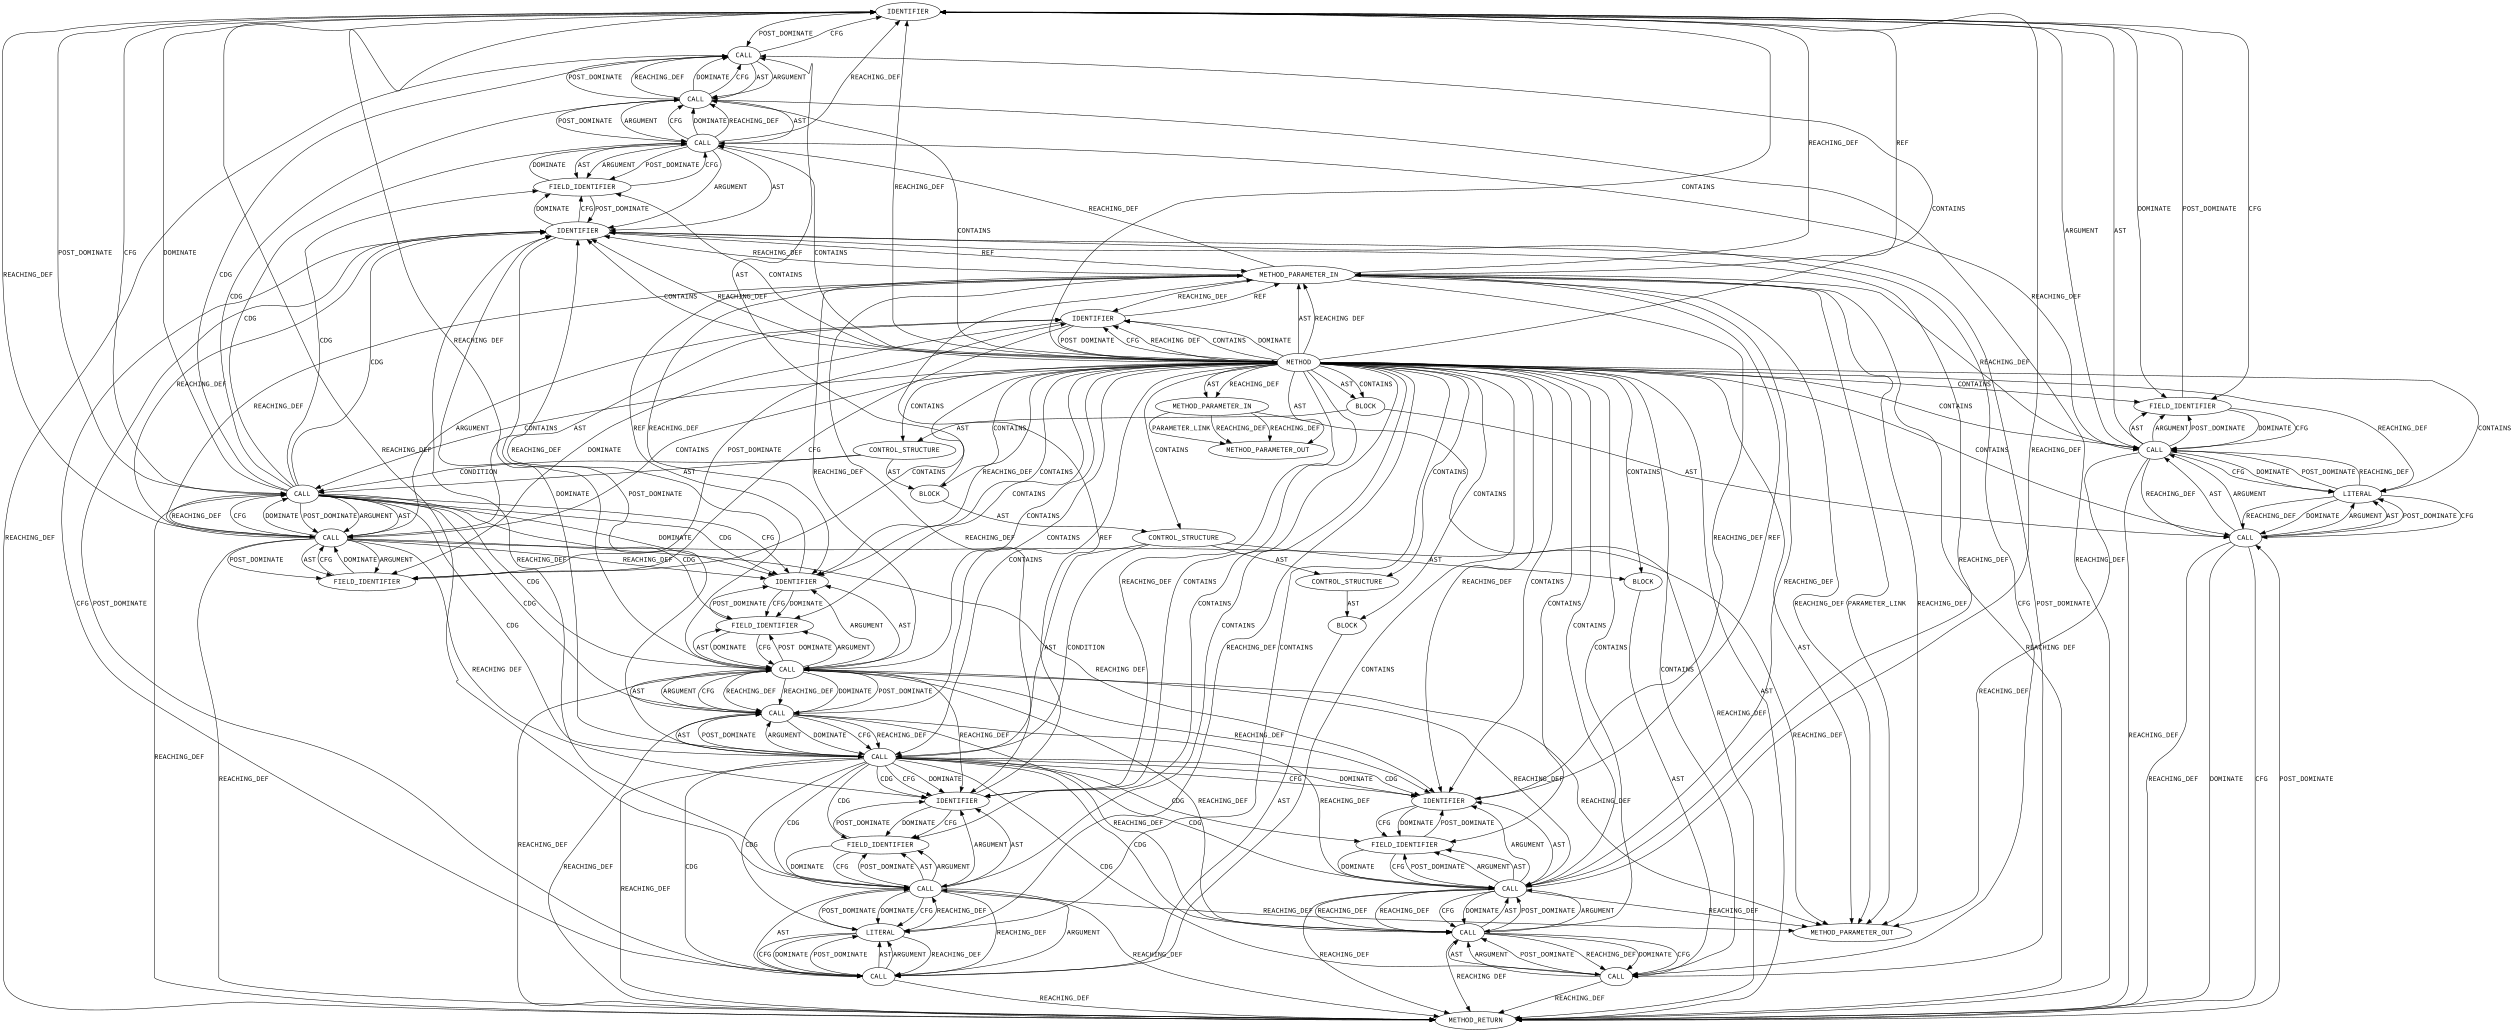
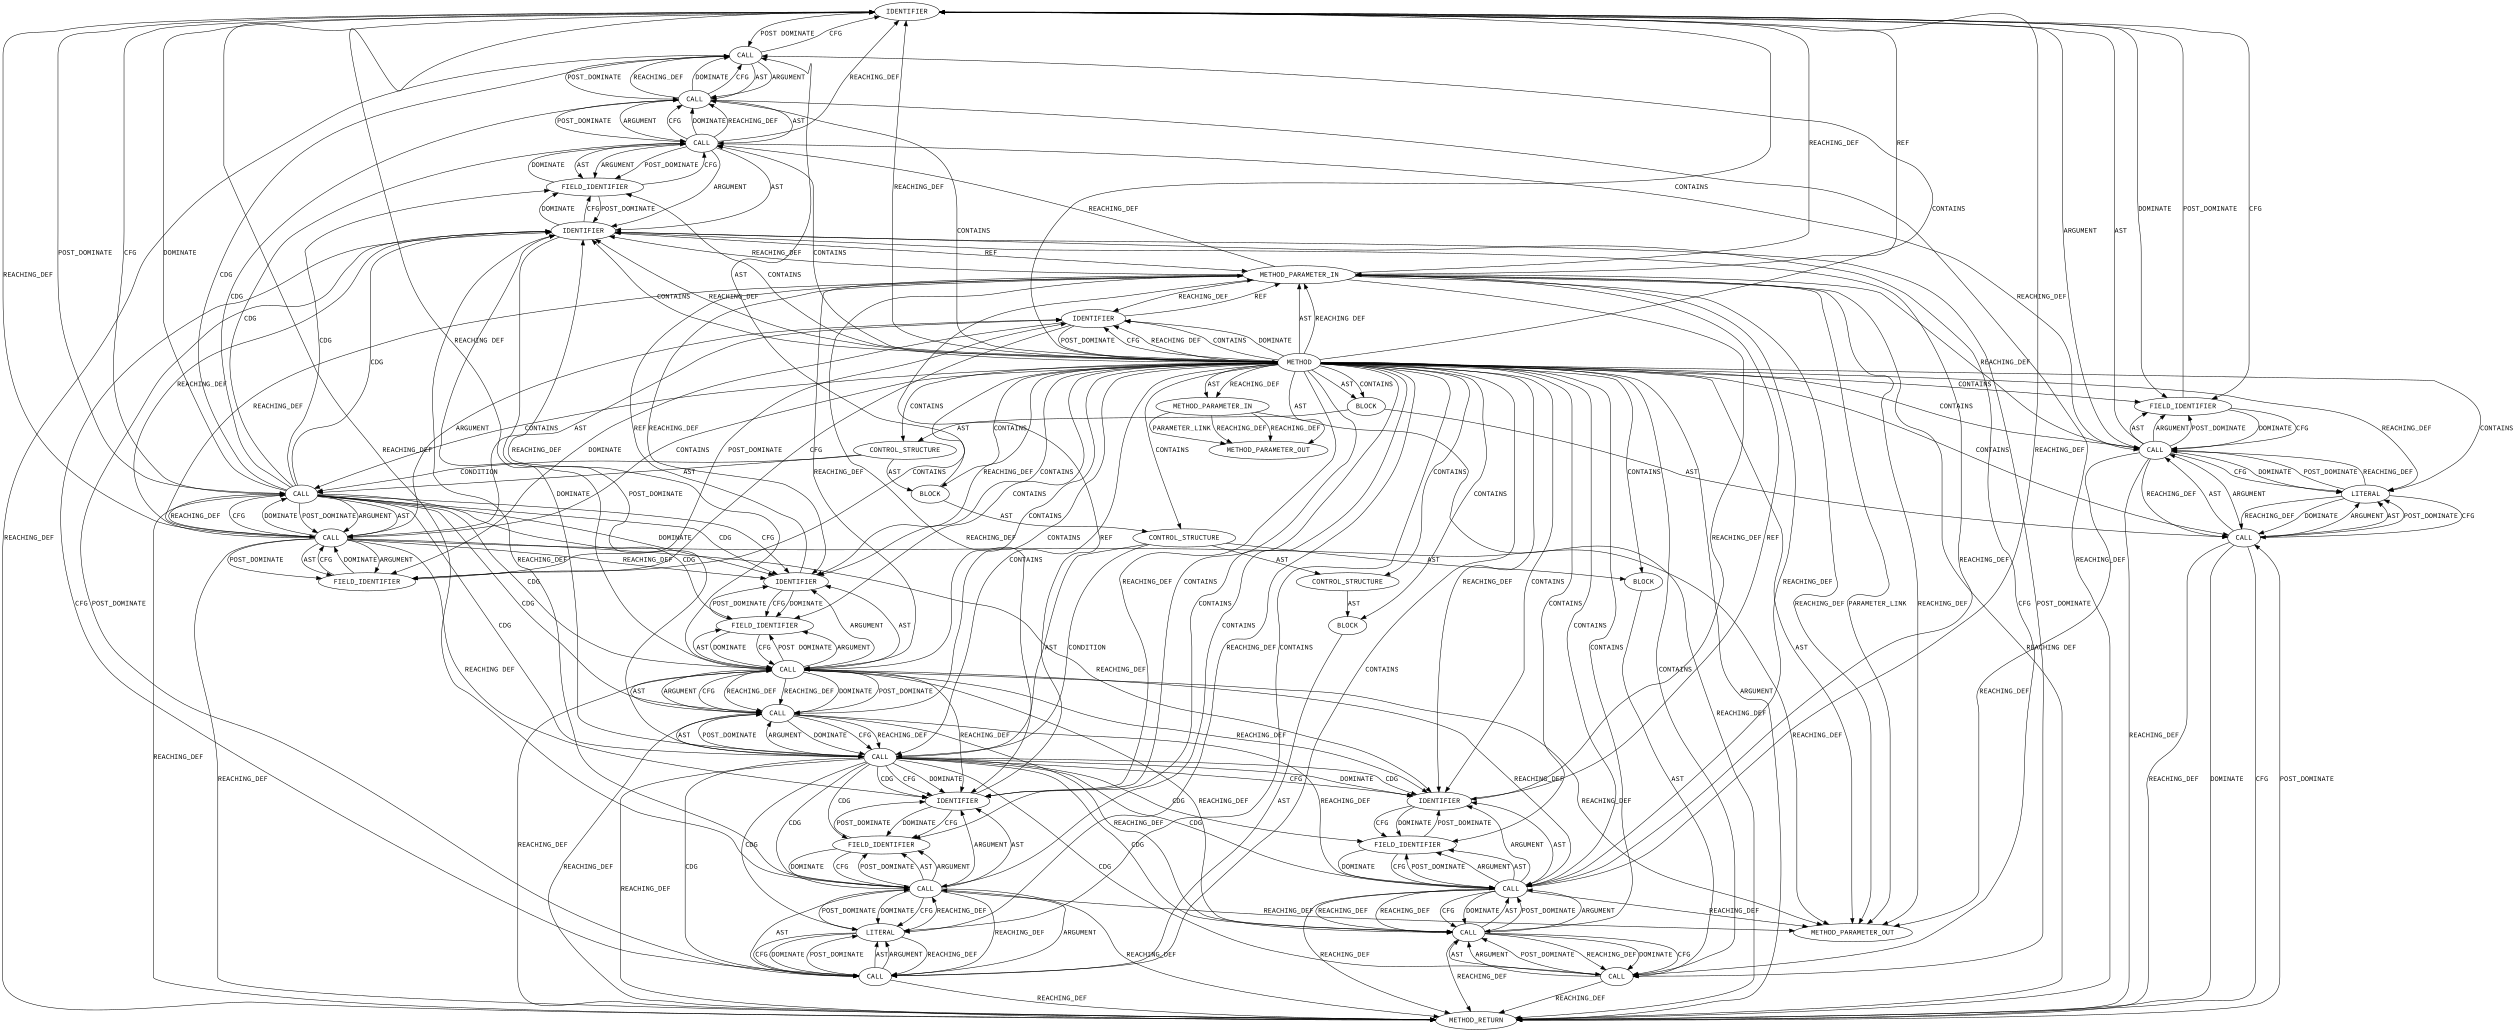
(1767, 691) -> (1757, 691)
